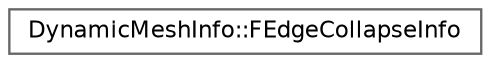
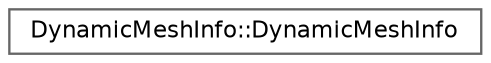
(245, 32) -> (245, 32)
